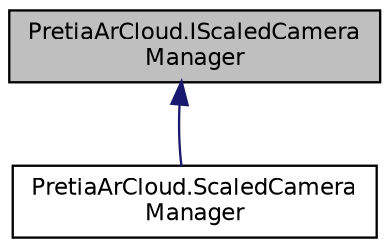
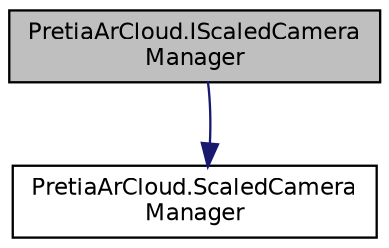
(179, 136) -> (210, 112)
